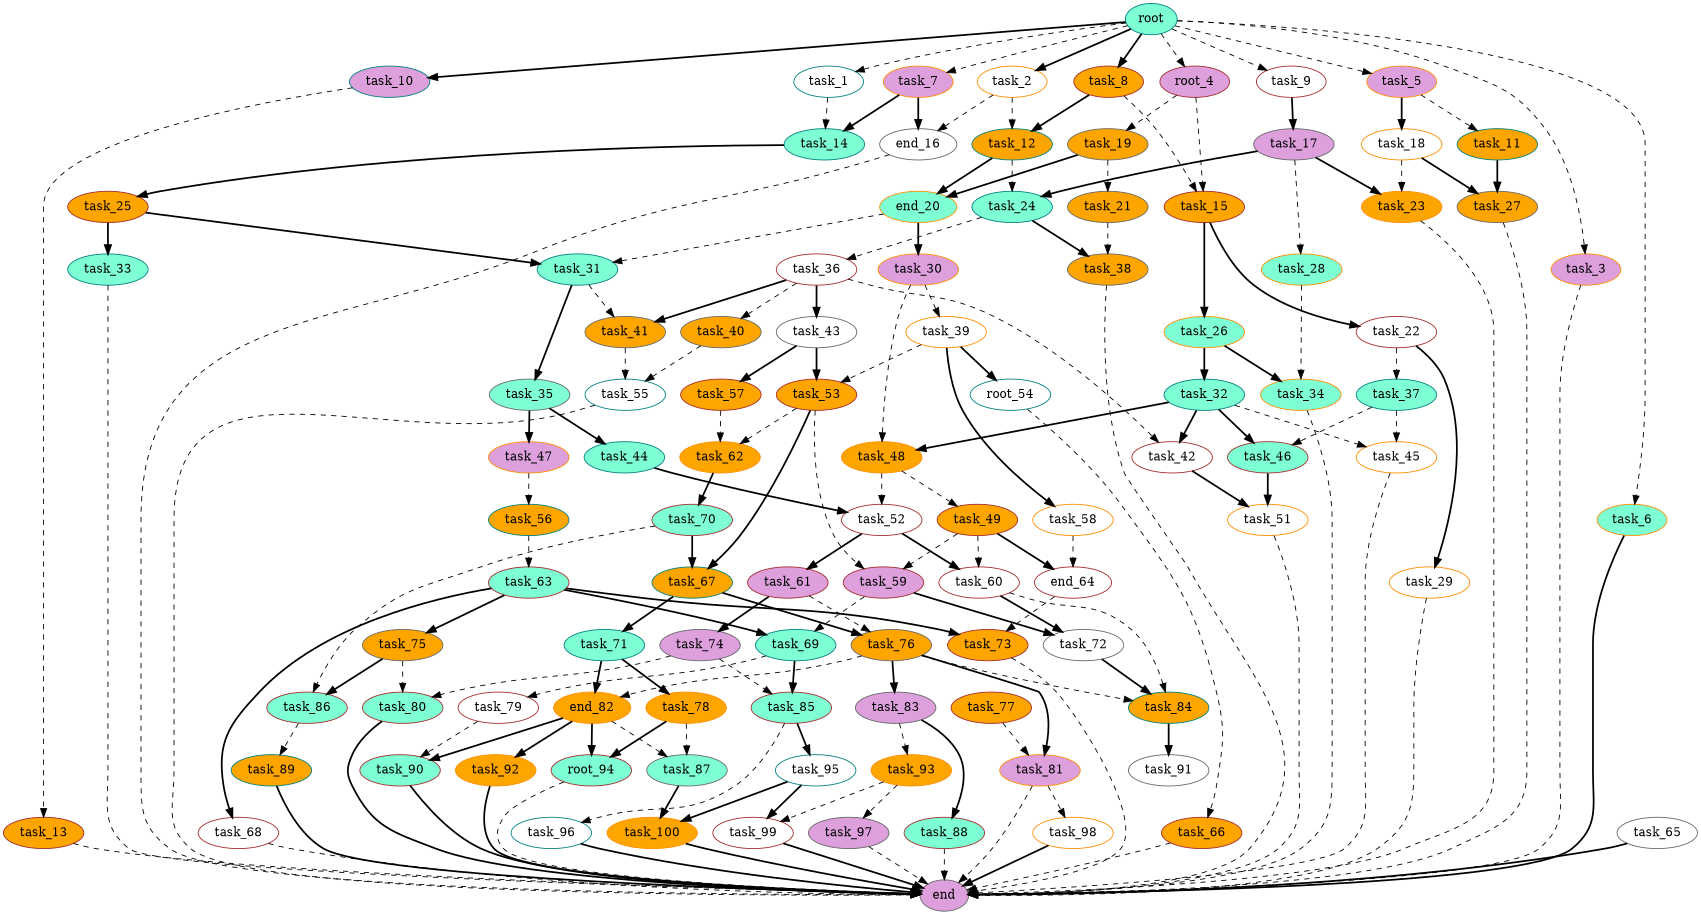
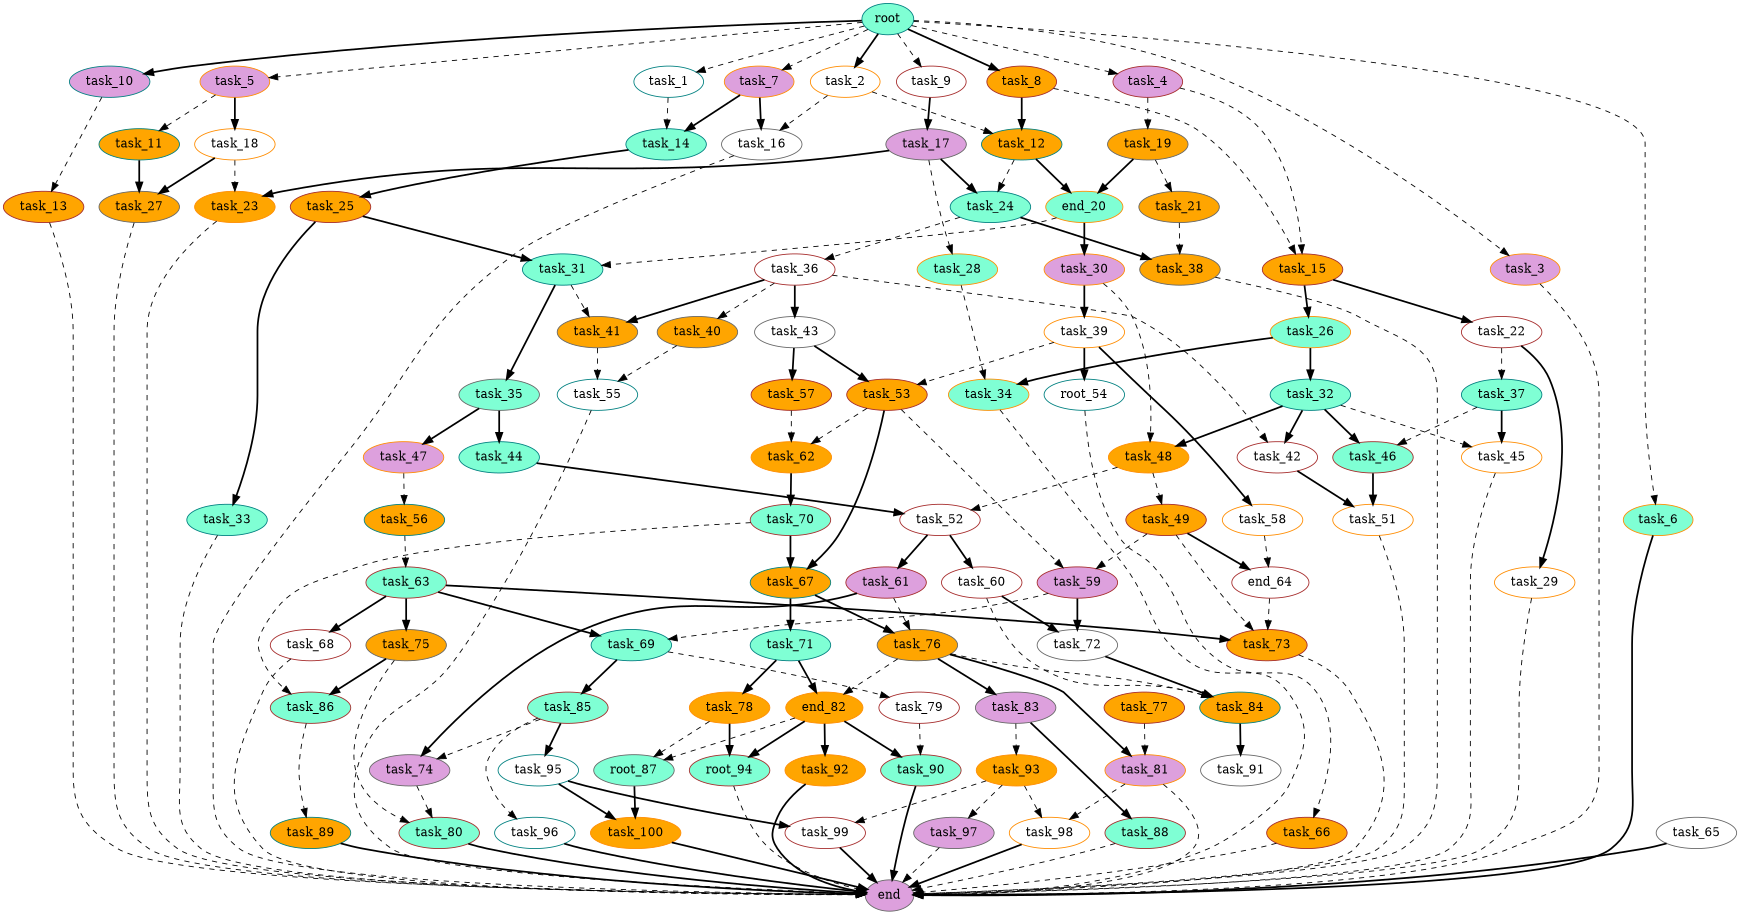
(1195, 82) -> (1148, 82)
(918, 144) -> (762, 144)
(933, 302) -> (1084, 297)
(1396, 422) -> (1502, 422)
(978, 547) -> (1210, 581)
(738, 671) -> (493, 737)
(687, 770) -> (634, 770)
none -> (1031, 798)
